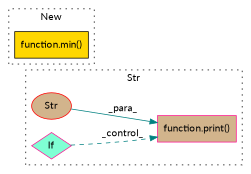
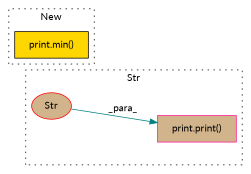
(52, 45) -> (52, 45)
(197, 129) -> (197, 129)
(52, 146) -> none
